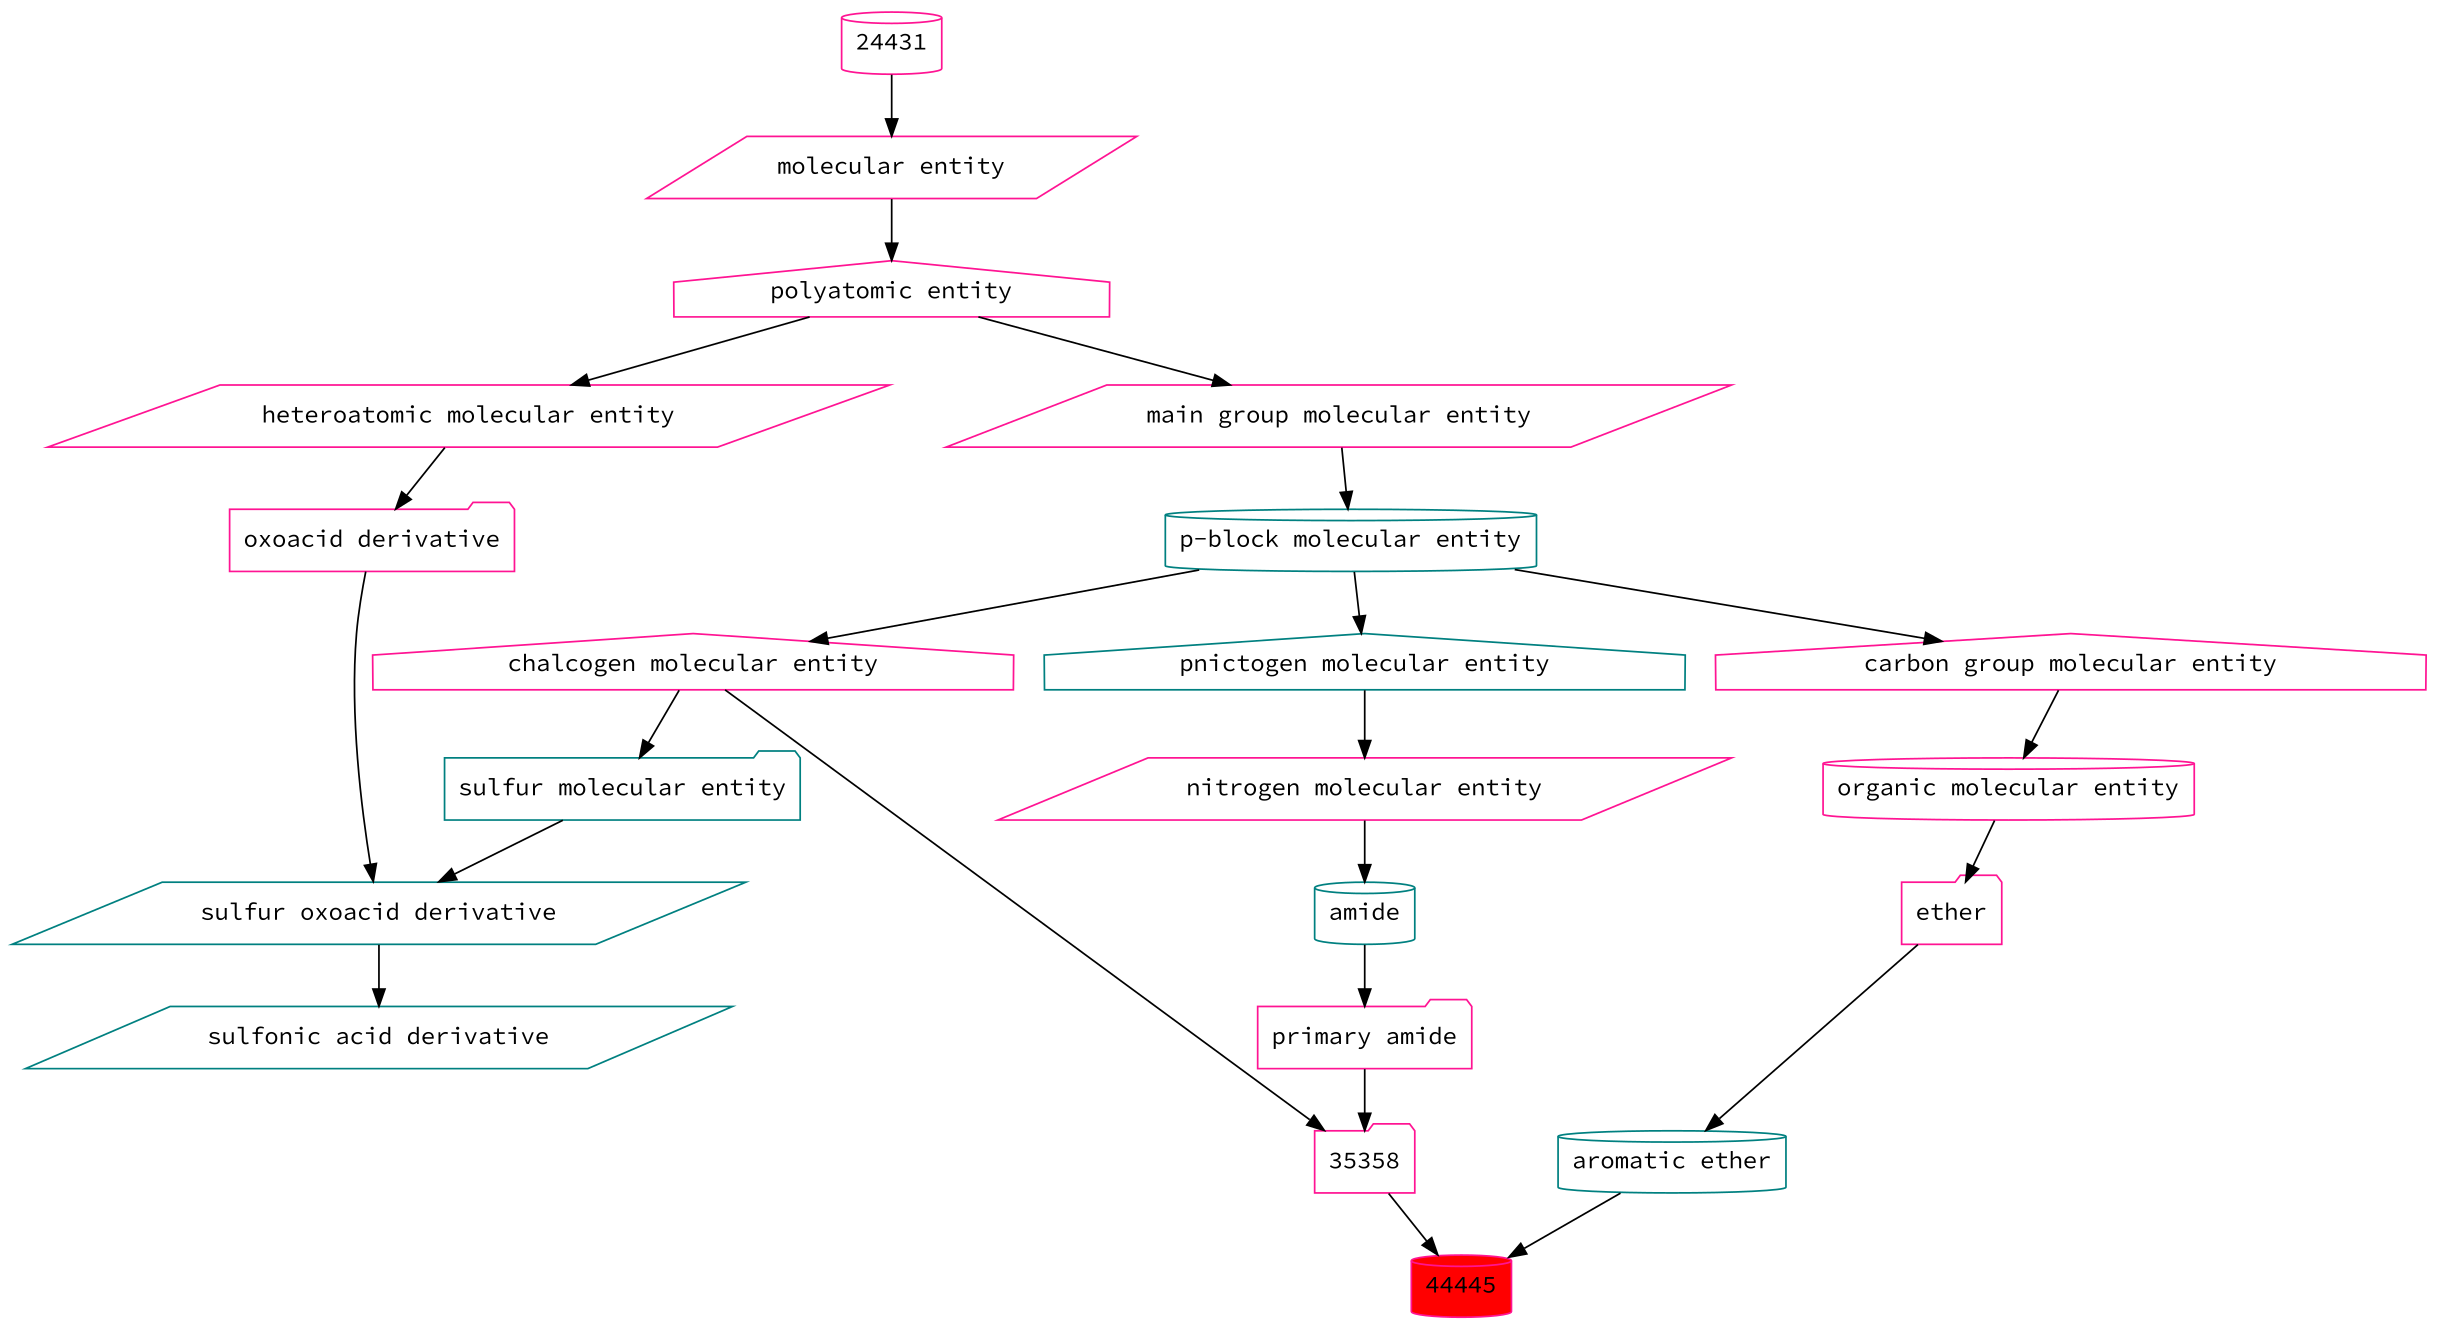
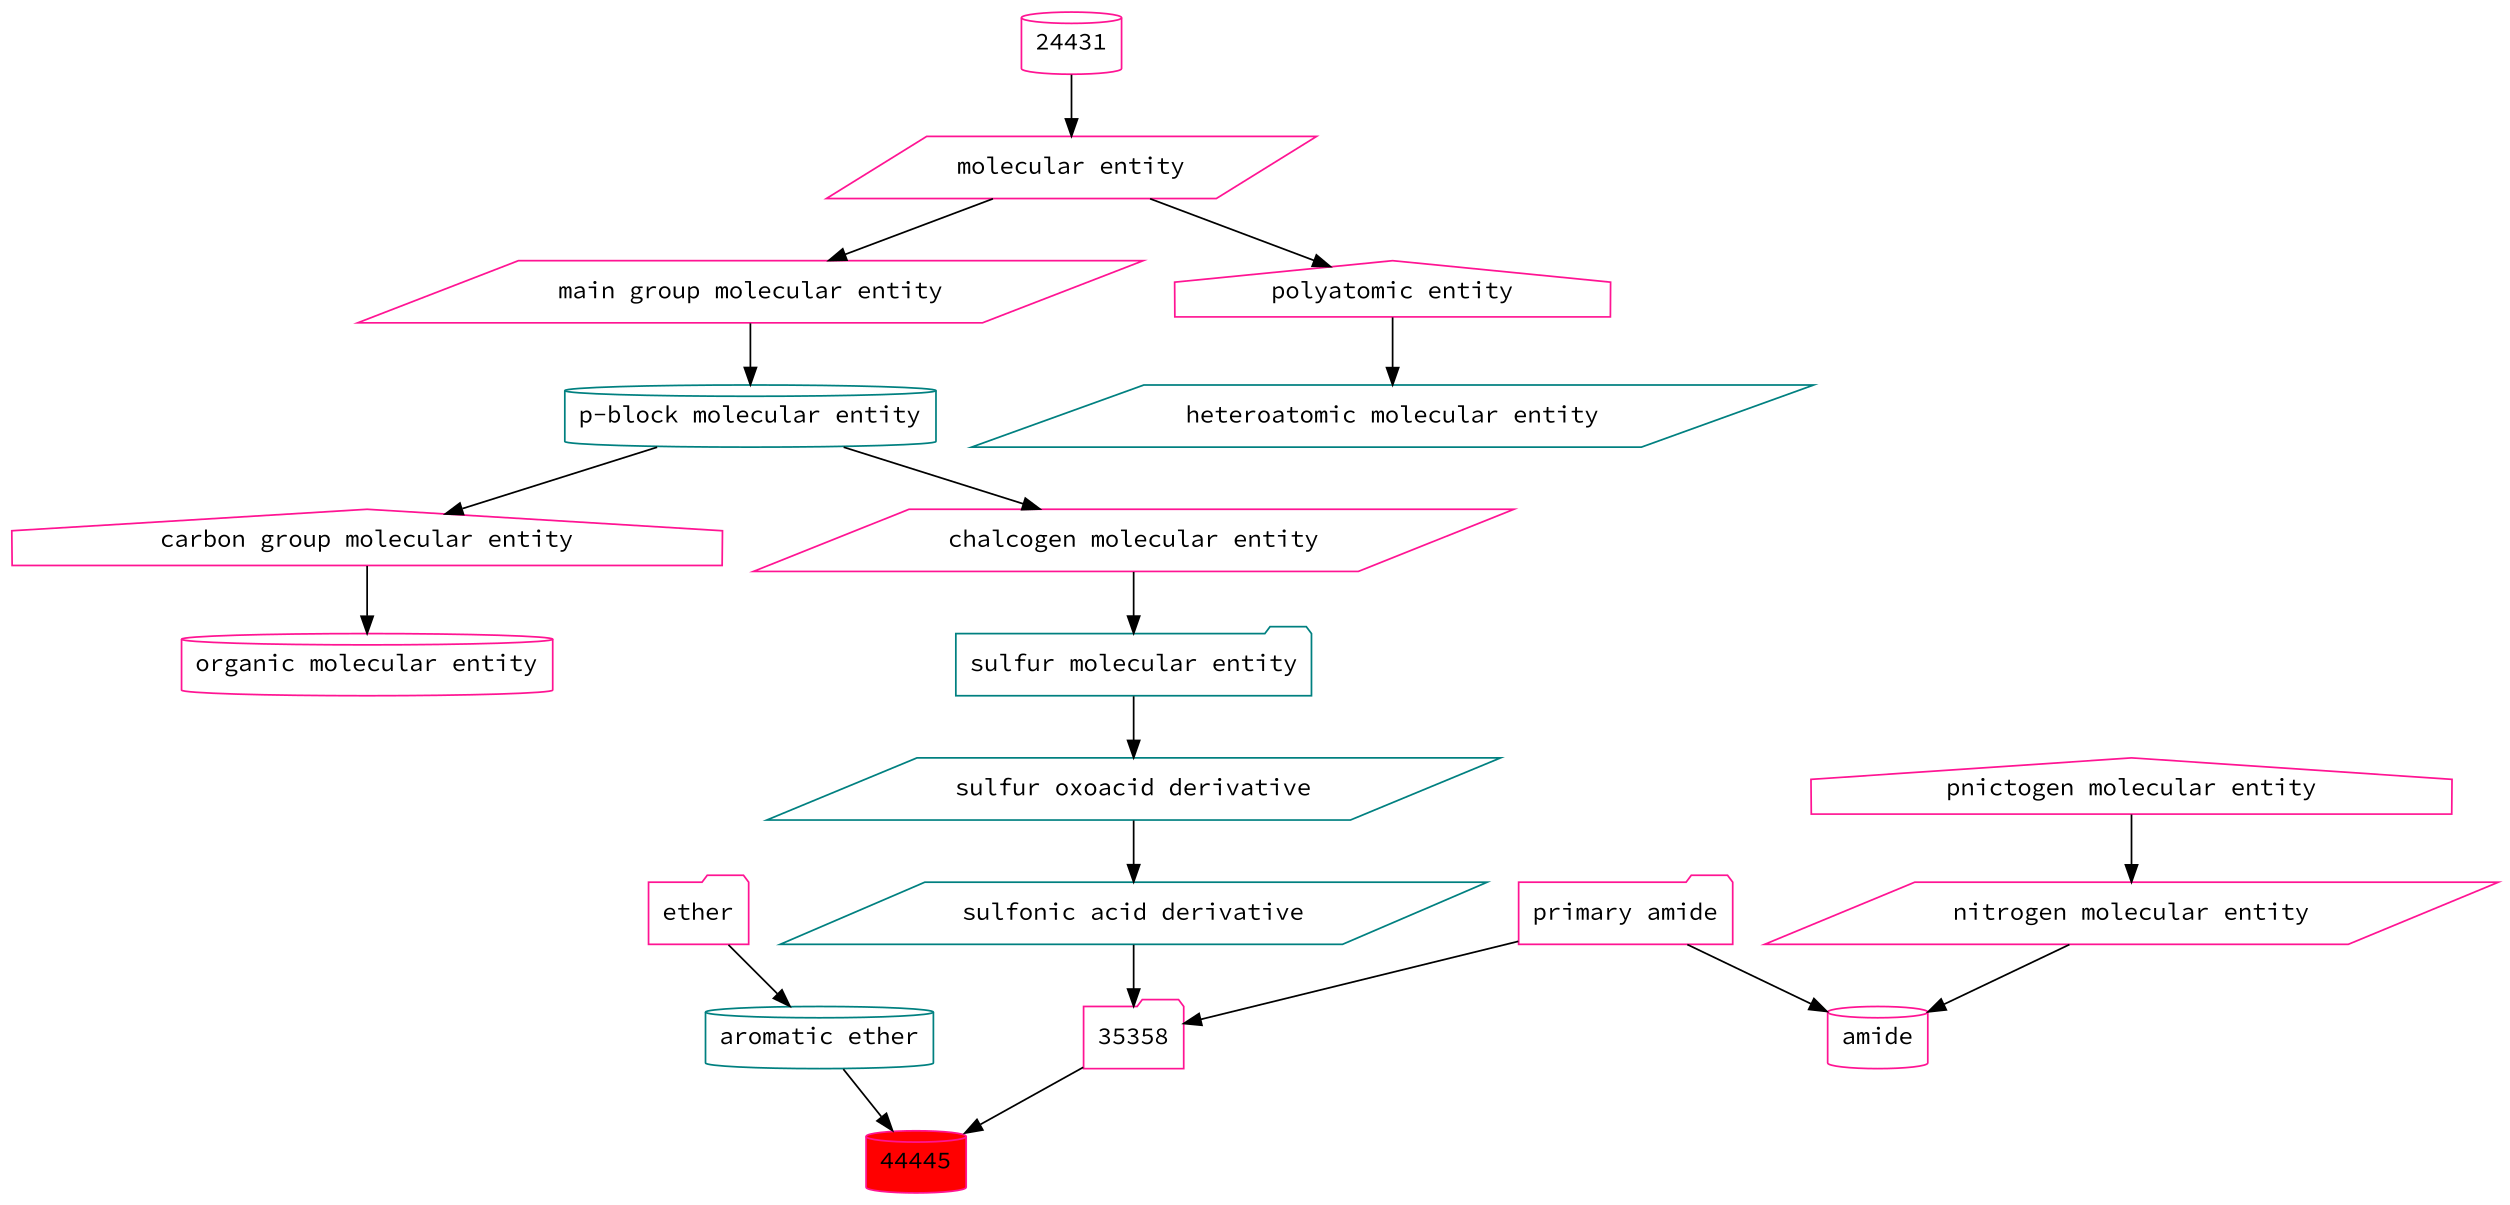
(1096, 349) -> (919, 227)
(469, 416) -> (1393, 416)
(372, 540) -> none
(1357, 594) -> none
(693, 665) -> (1134, 540)
(1365, 665) -> (2132, 789)
(1984, 843) -> none
(1017, 905) -> (1134, 967)
(1365, 913) -> (1878, 1038)
(1365, 967) -> (1749, 974)
